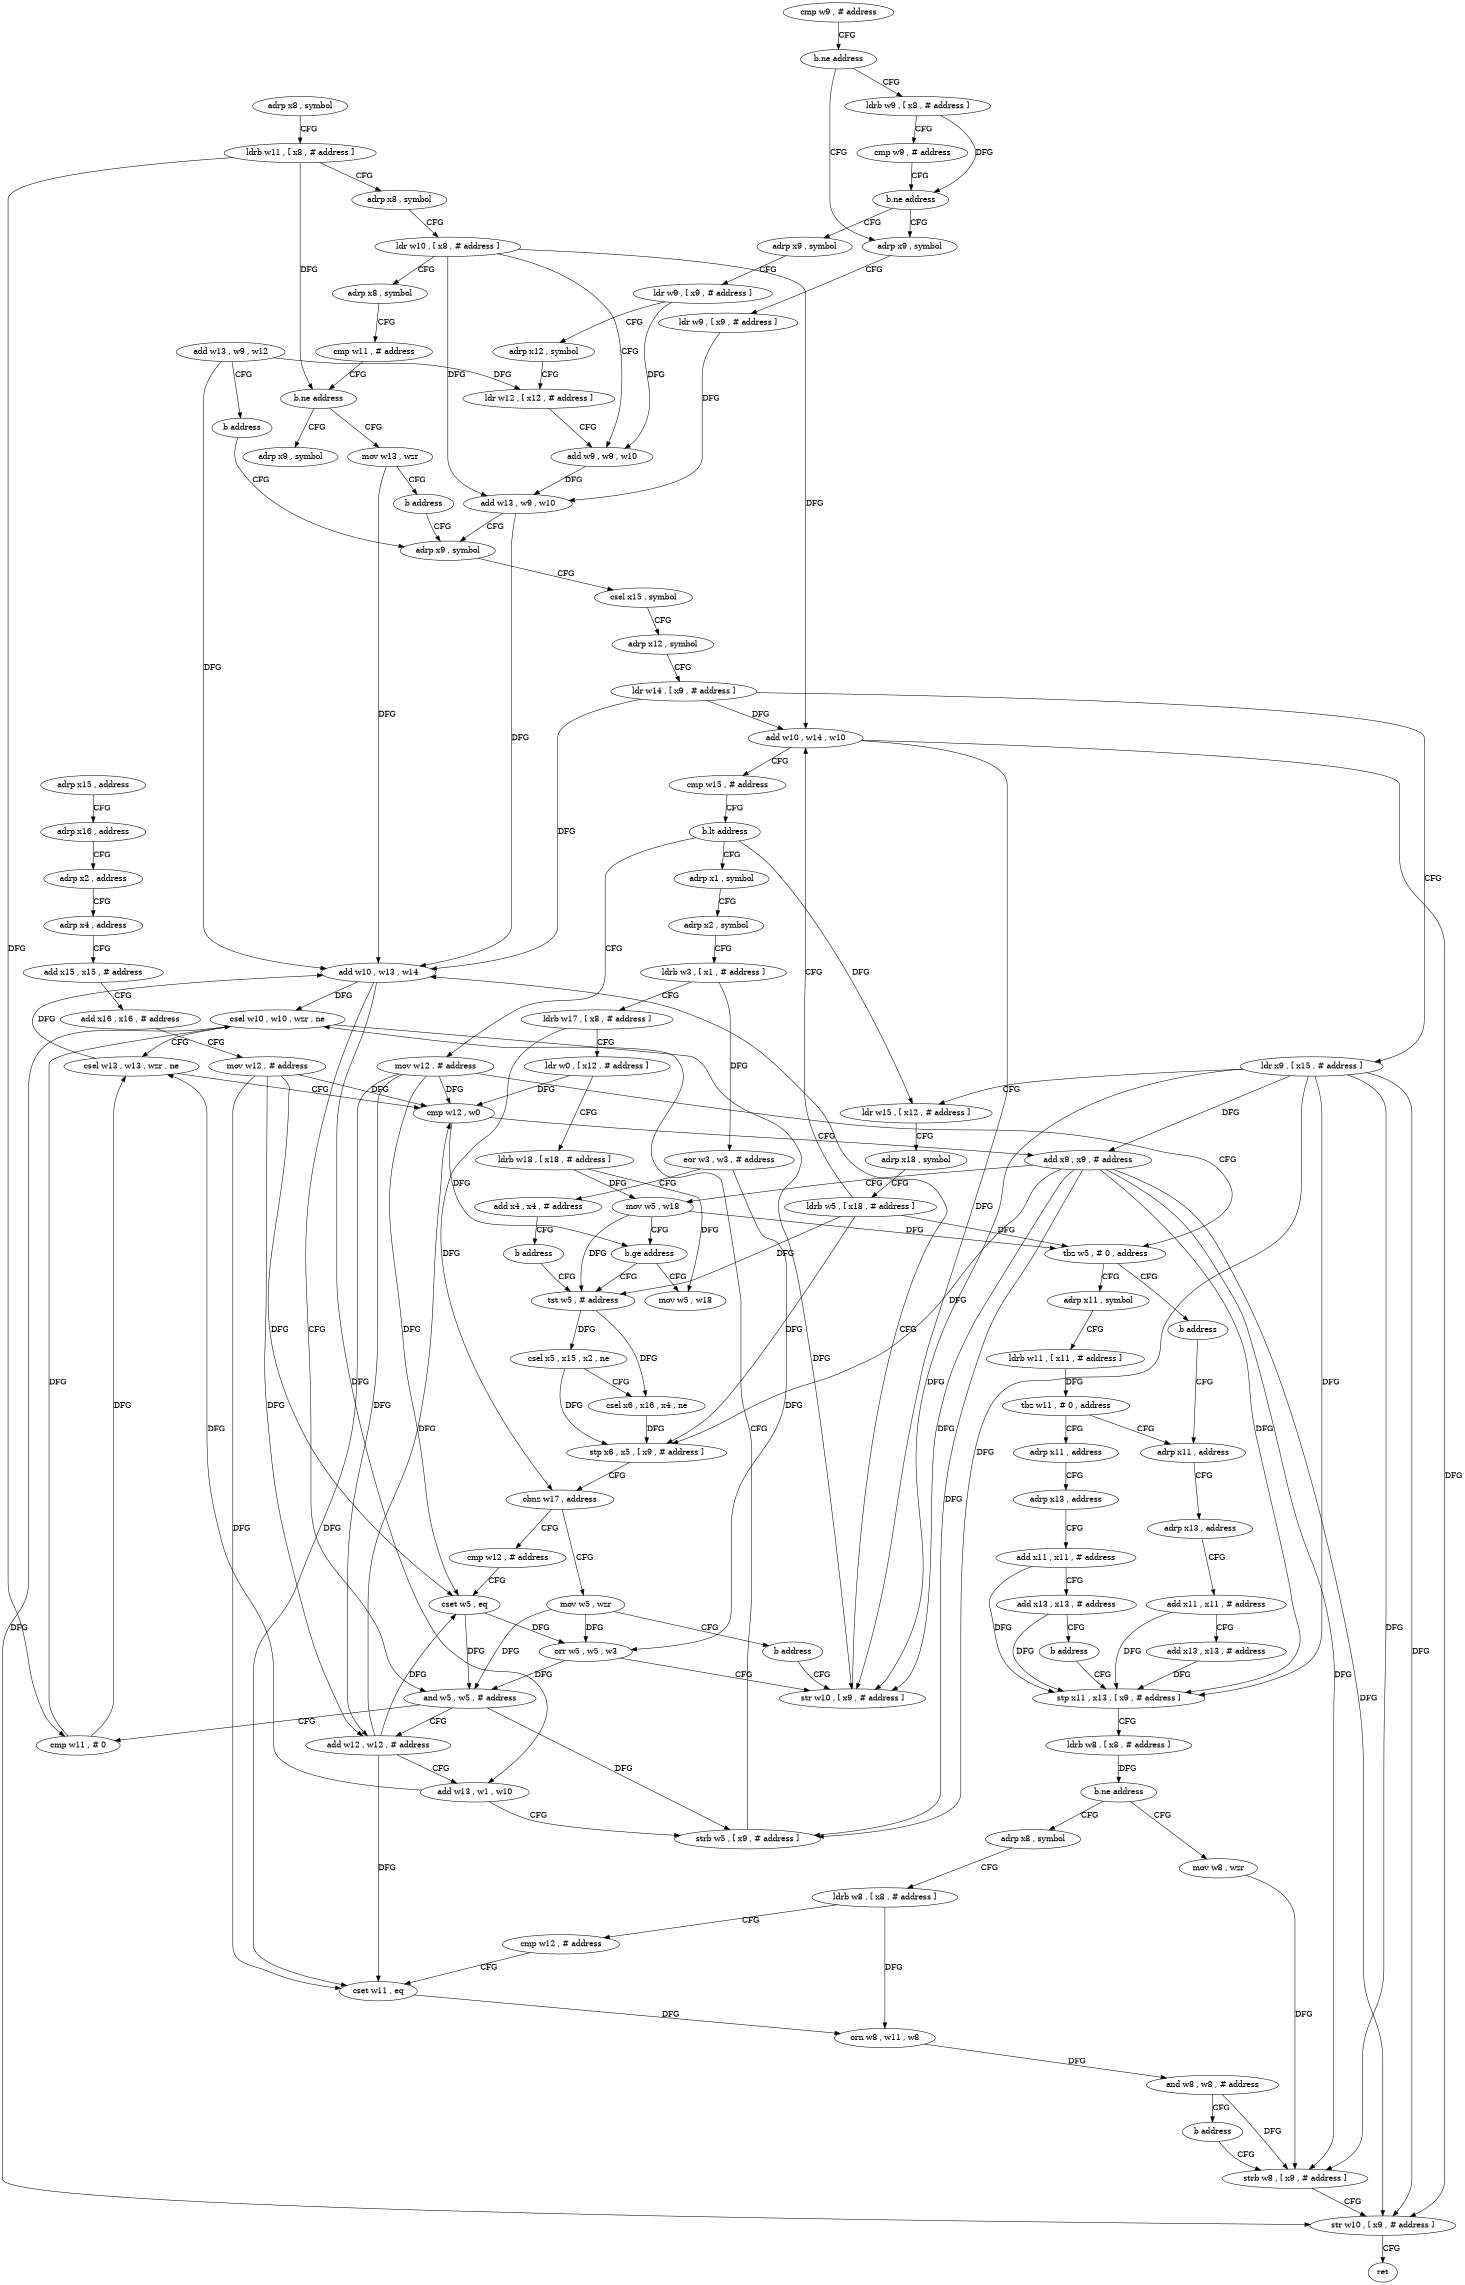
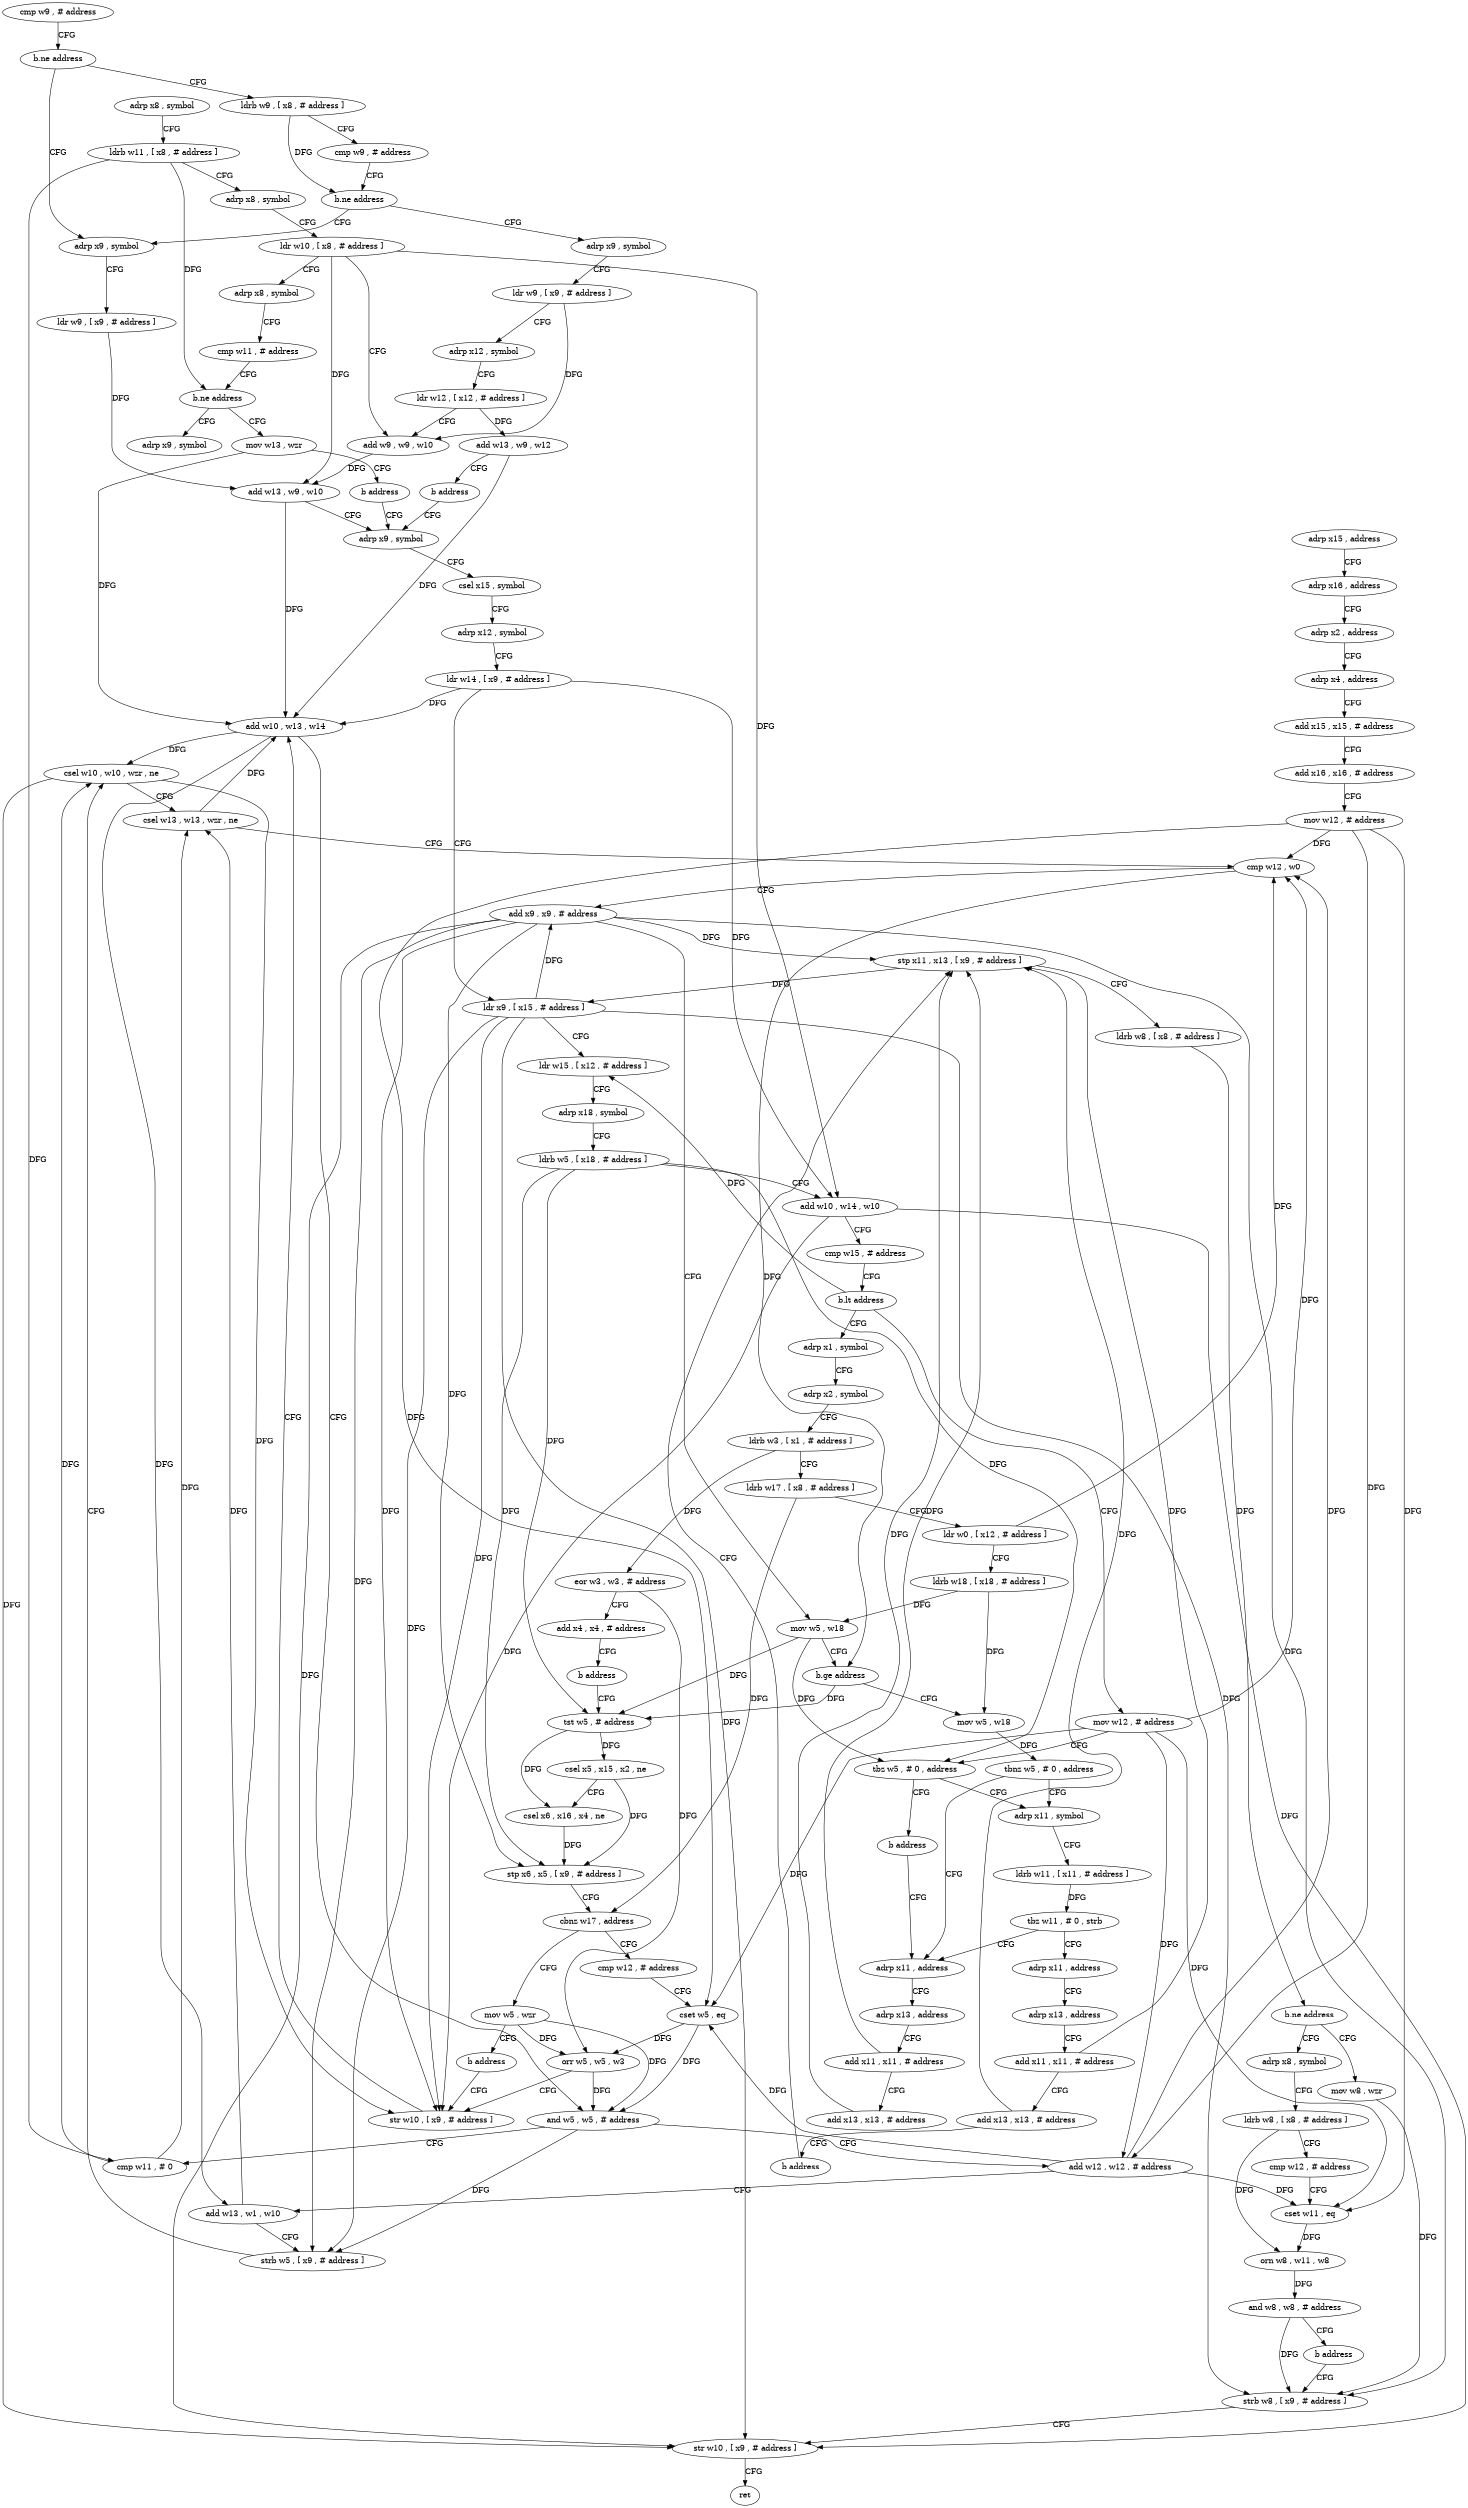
(396, 363) -> (490, 420)
(628, 1277) -> (836, 1699)
(1066, 1406) -> (1065, 1922)
(1322, 1426) -> (747, 985)
none -> (1049, 1770)
